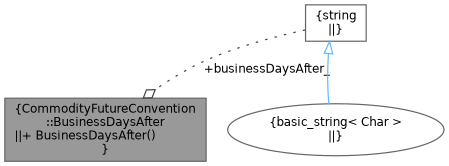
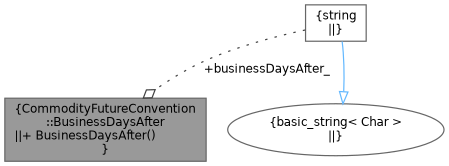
(328, 79) -> (344, 66)
